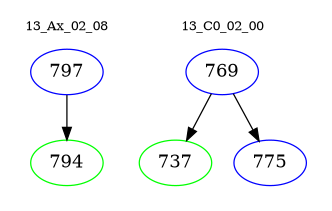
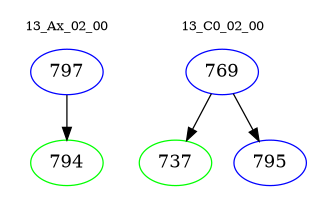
(67, 27) -> (67, 27)
(270, 163) -> (270, 163)
